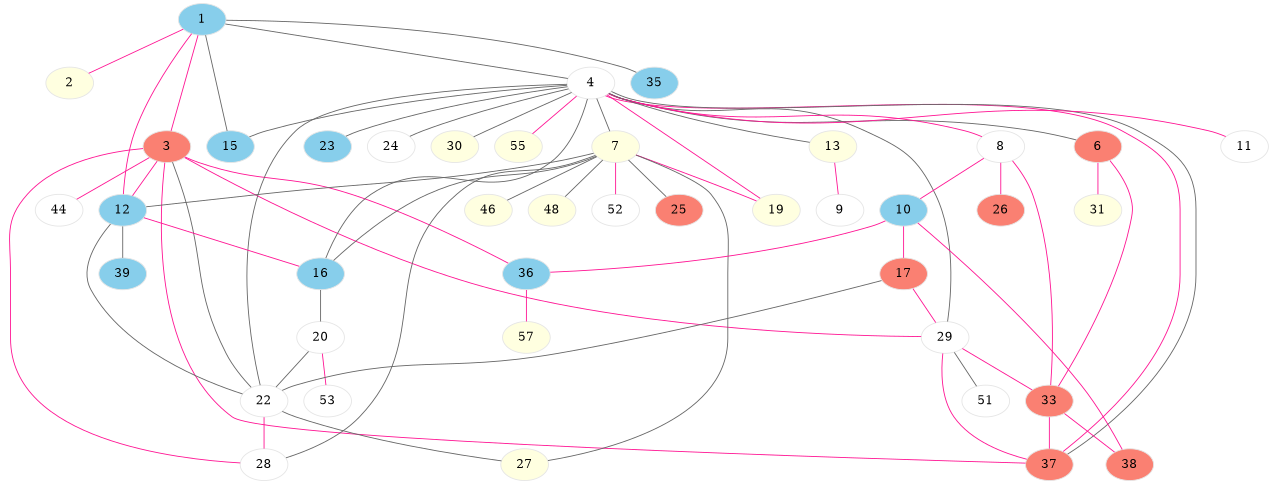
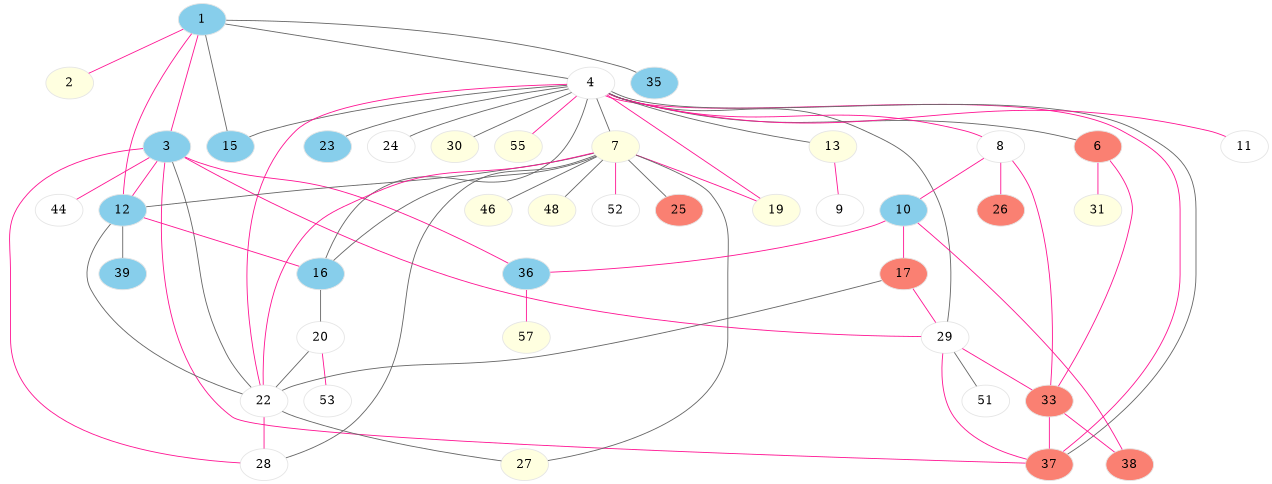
(300, 128) -> (300, 128)
(167, 147) -> (167, 147)
none -> (345, 206)
